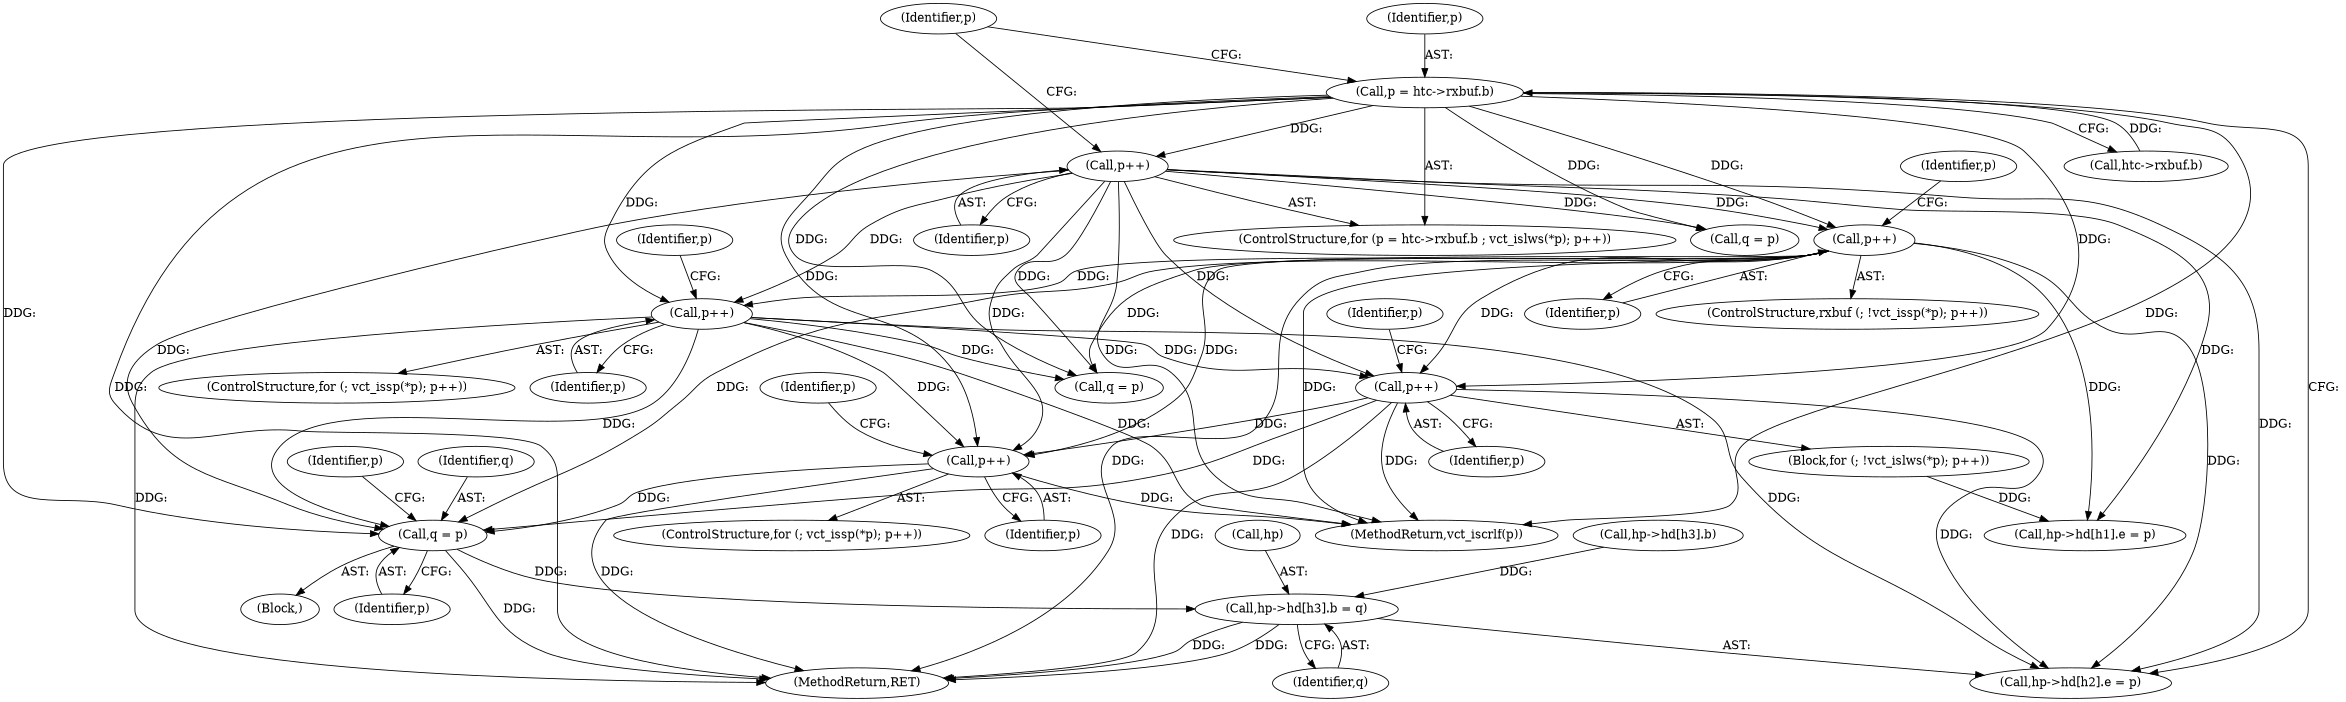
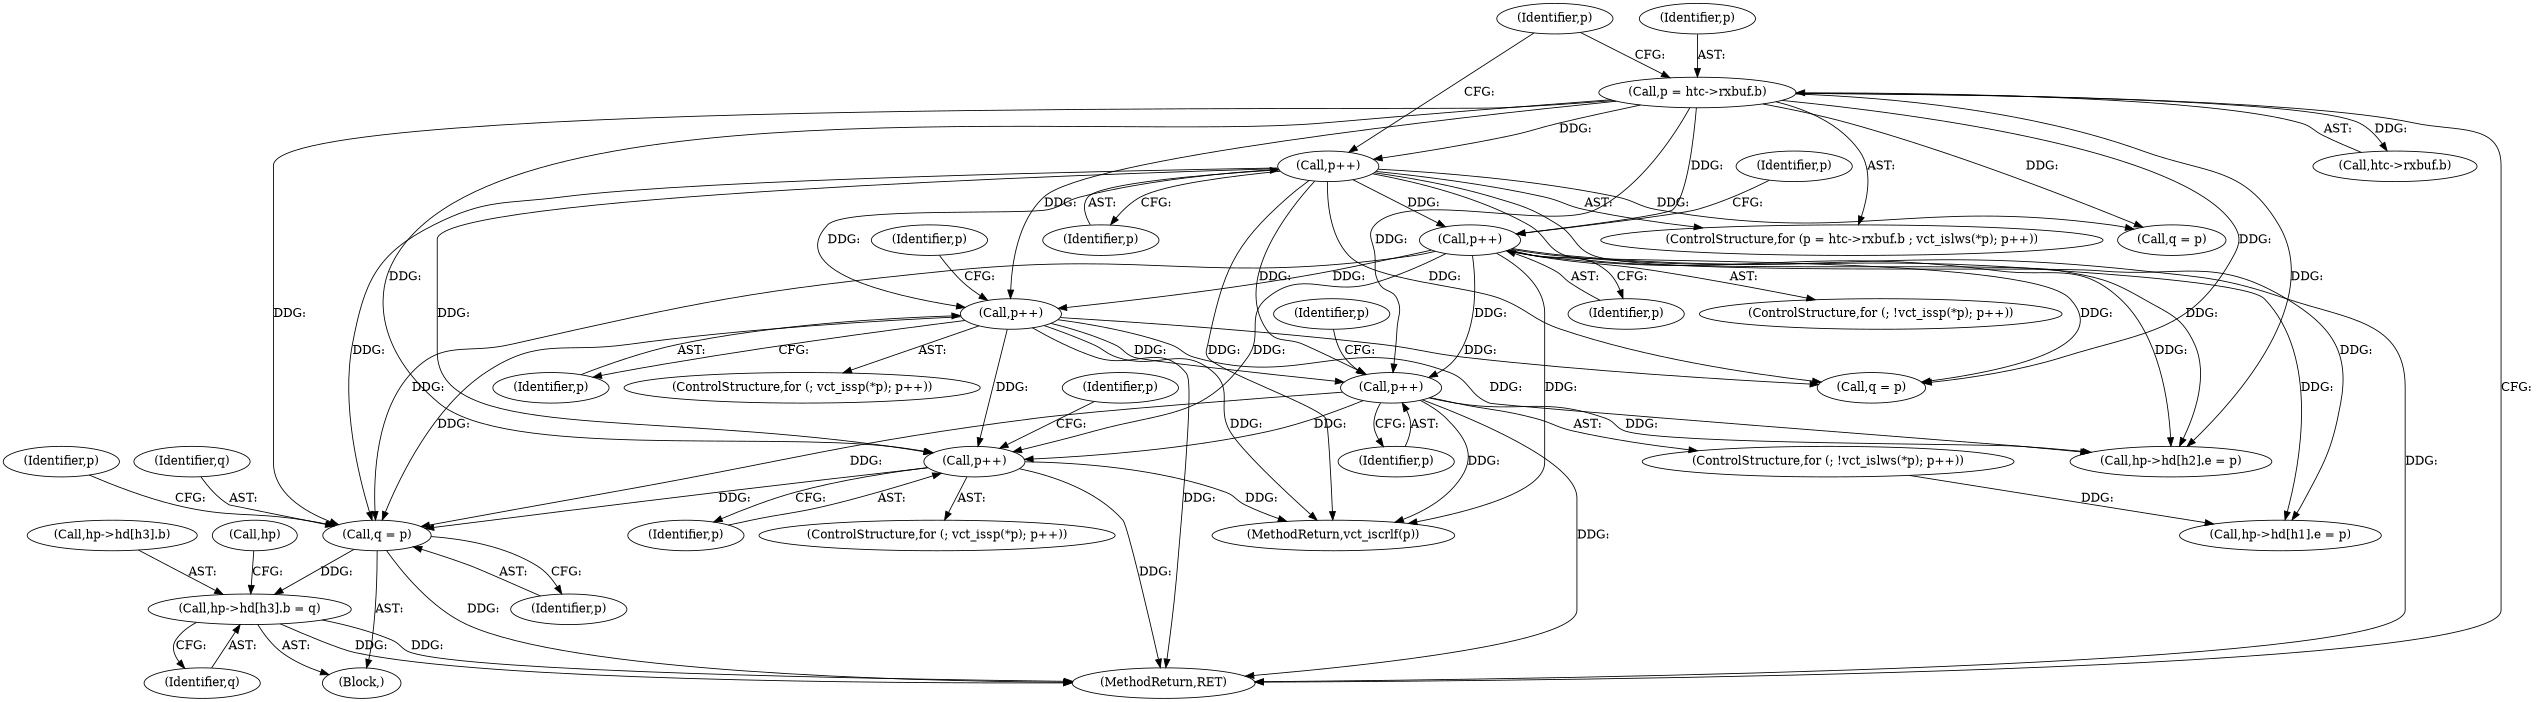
(2096, 129) -> (2393, 129)
(2147, 129) -> (2340, 129)
(2233, 230) -> none
(1847, 314) -> (1881, 314)
(133, 388) -> (2518, 388)
(2326, 388) -> (2309, 277)
(1889, 462) -> (1828, 462)
(1296, 572) -> (270, 572)
(1518, 572) -> (205, 572)
(1676, 648) -> (285, 655)
